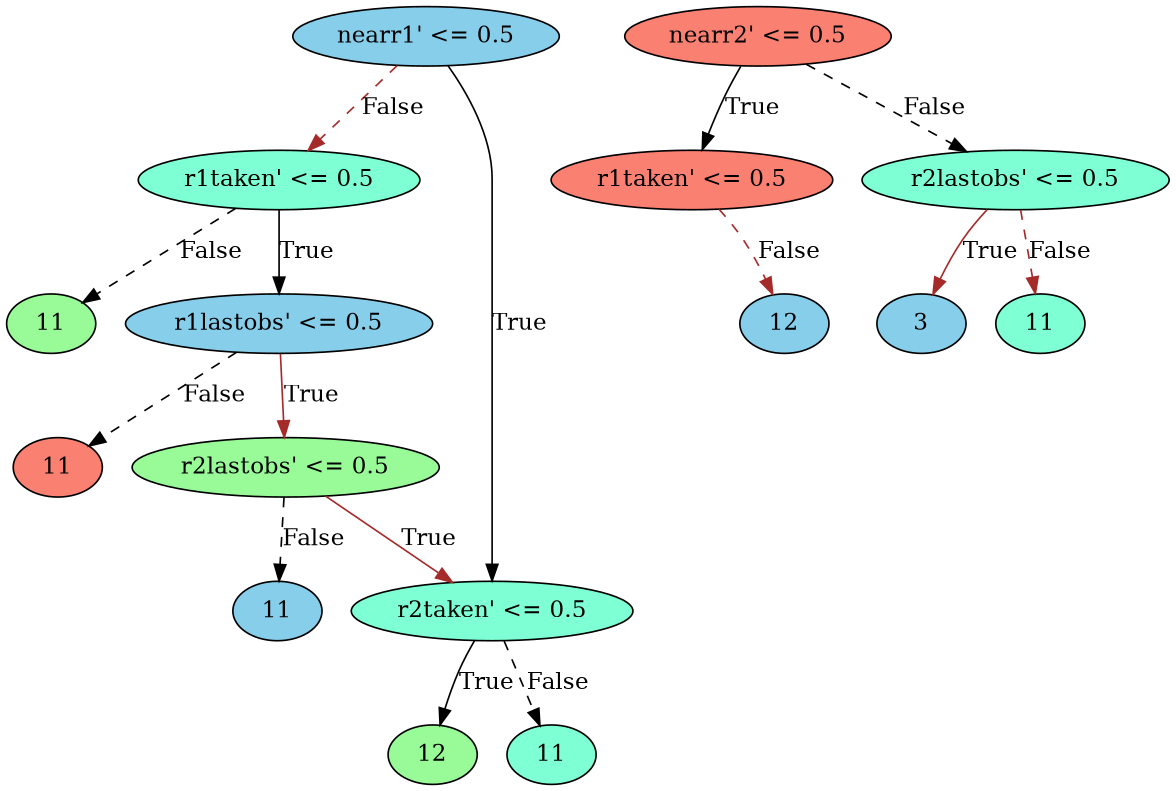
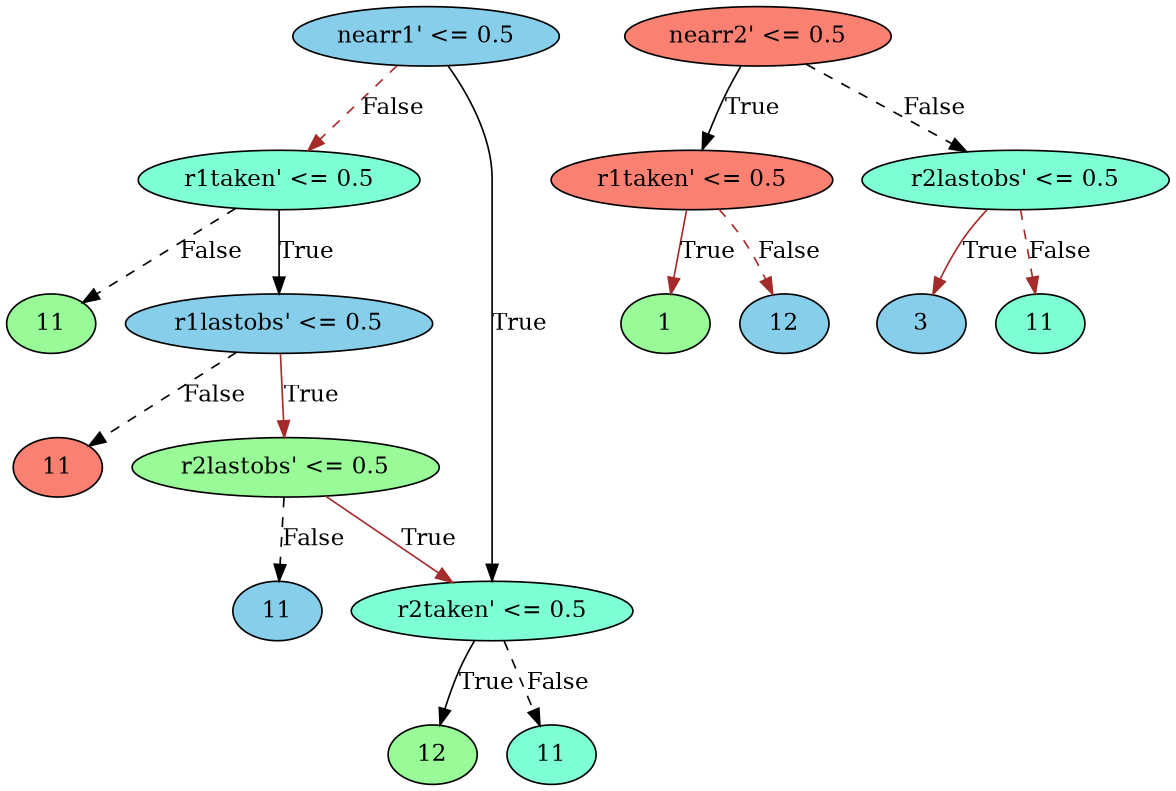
none -> (666, 324)
